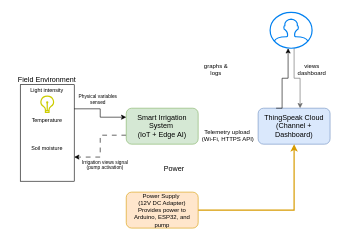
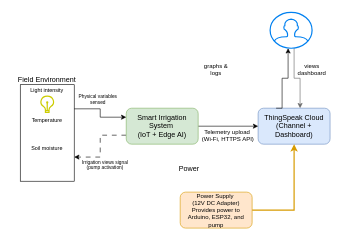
none -> (252, 126)
(174, 169) -> (189, 169)
(162, 210) -> (216, 210)
